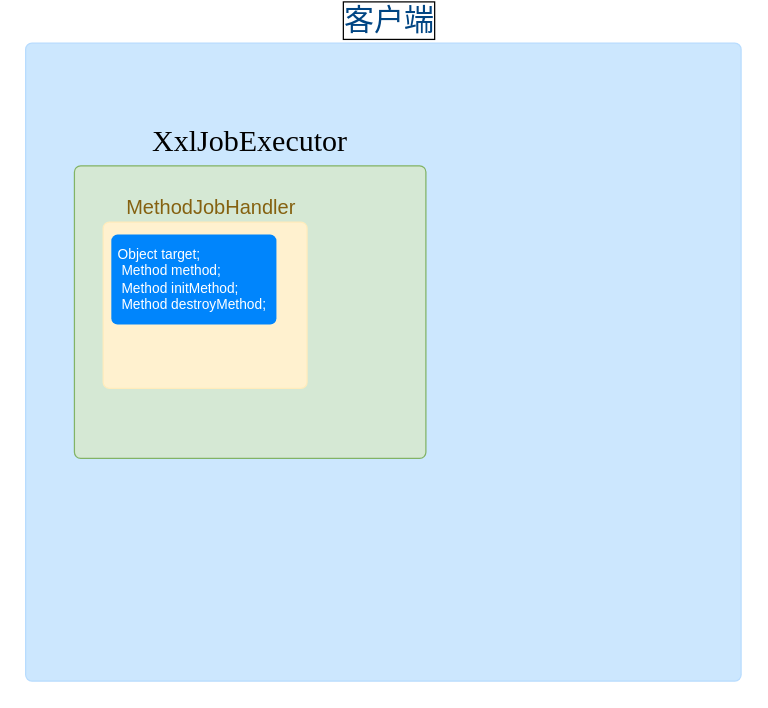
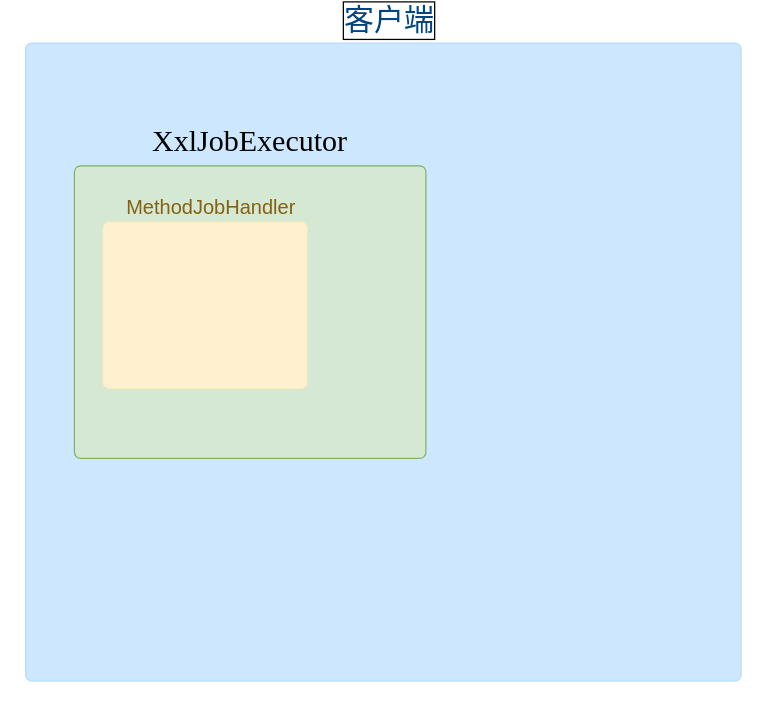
(194, 279) -> none
